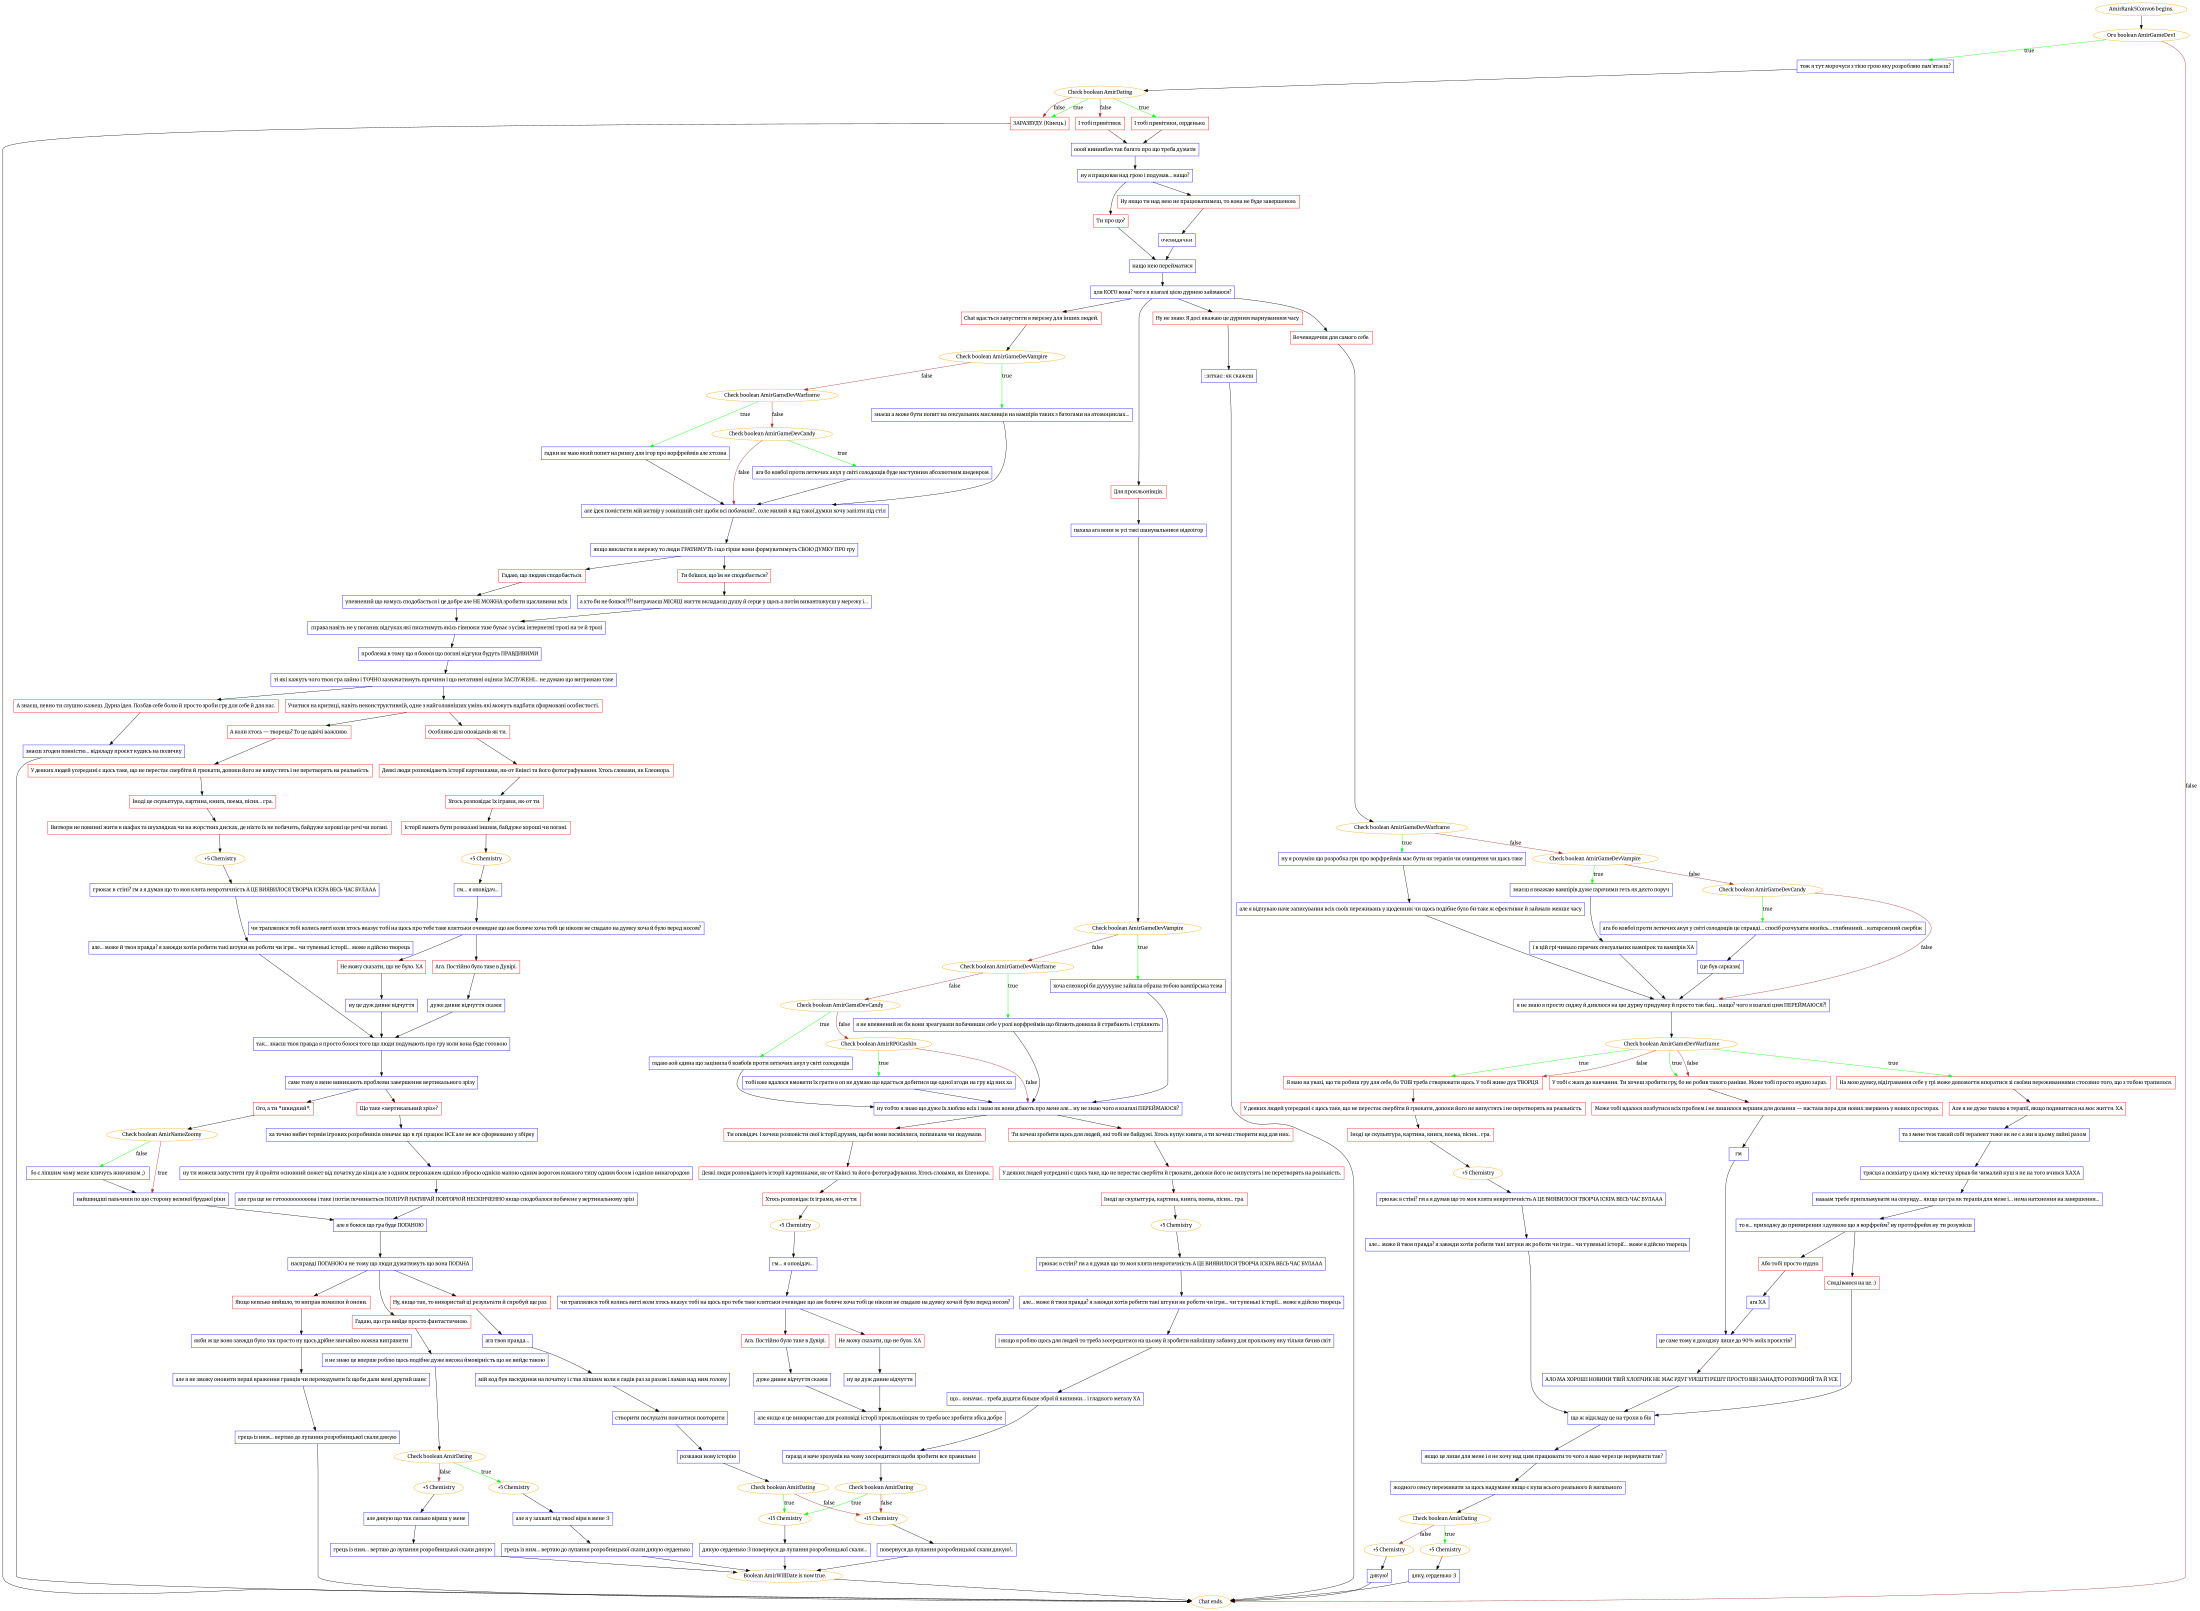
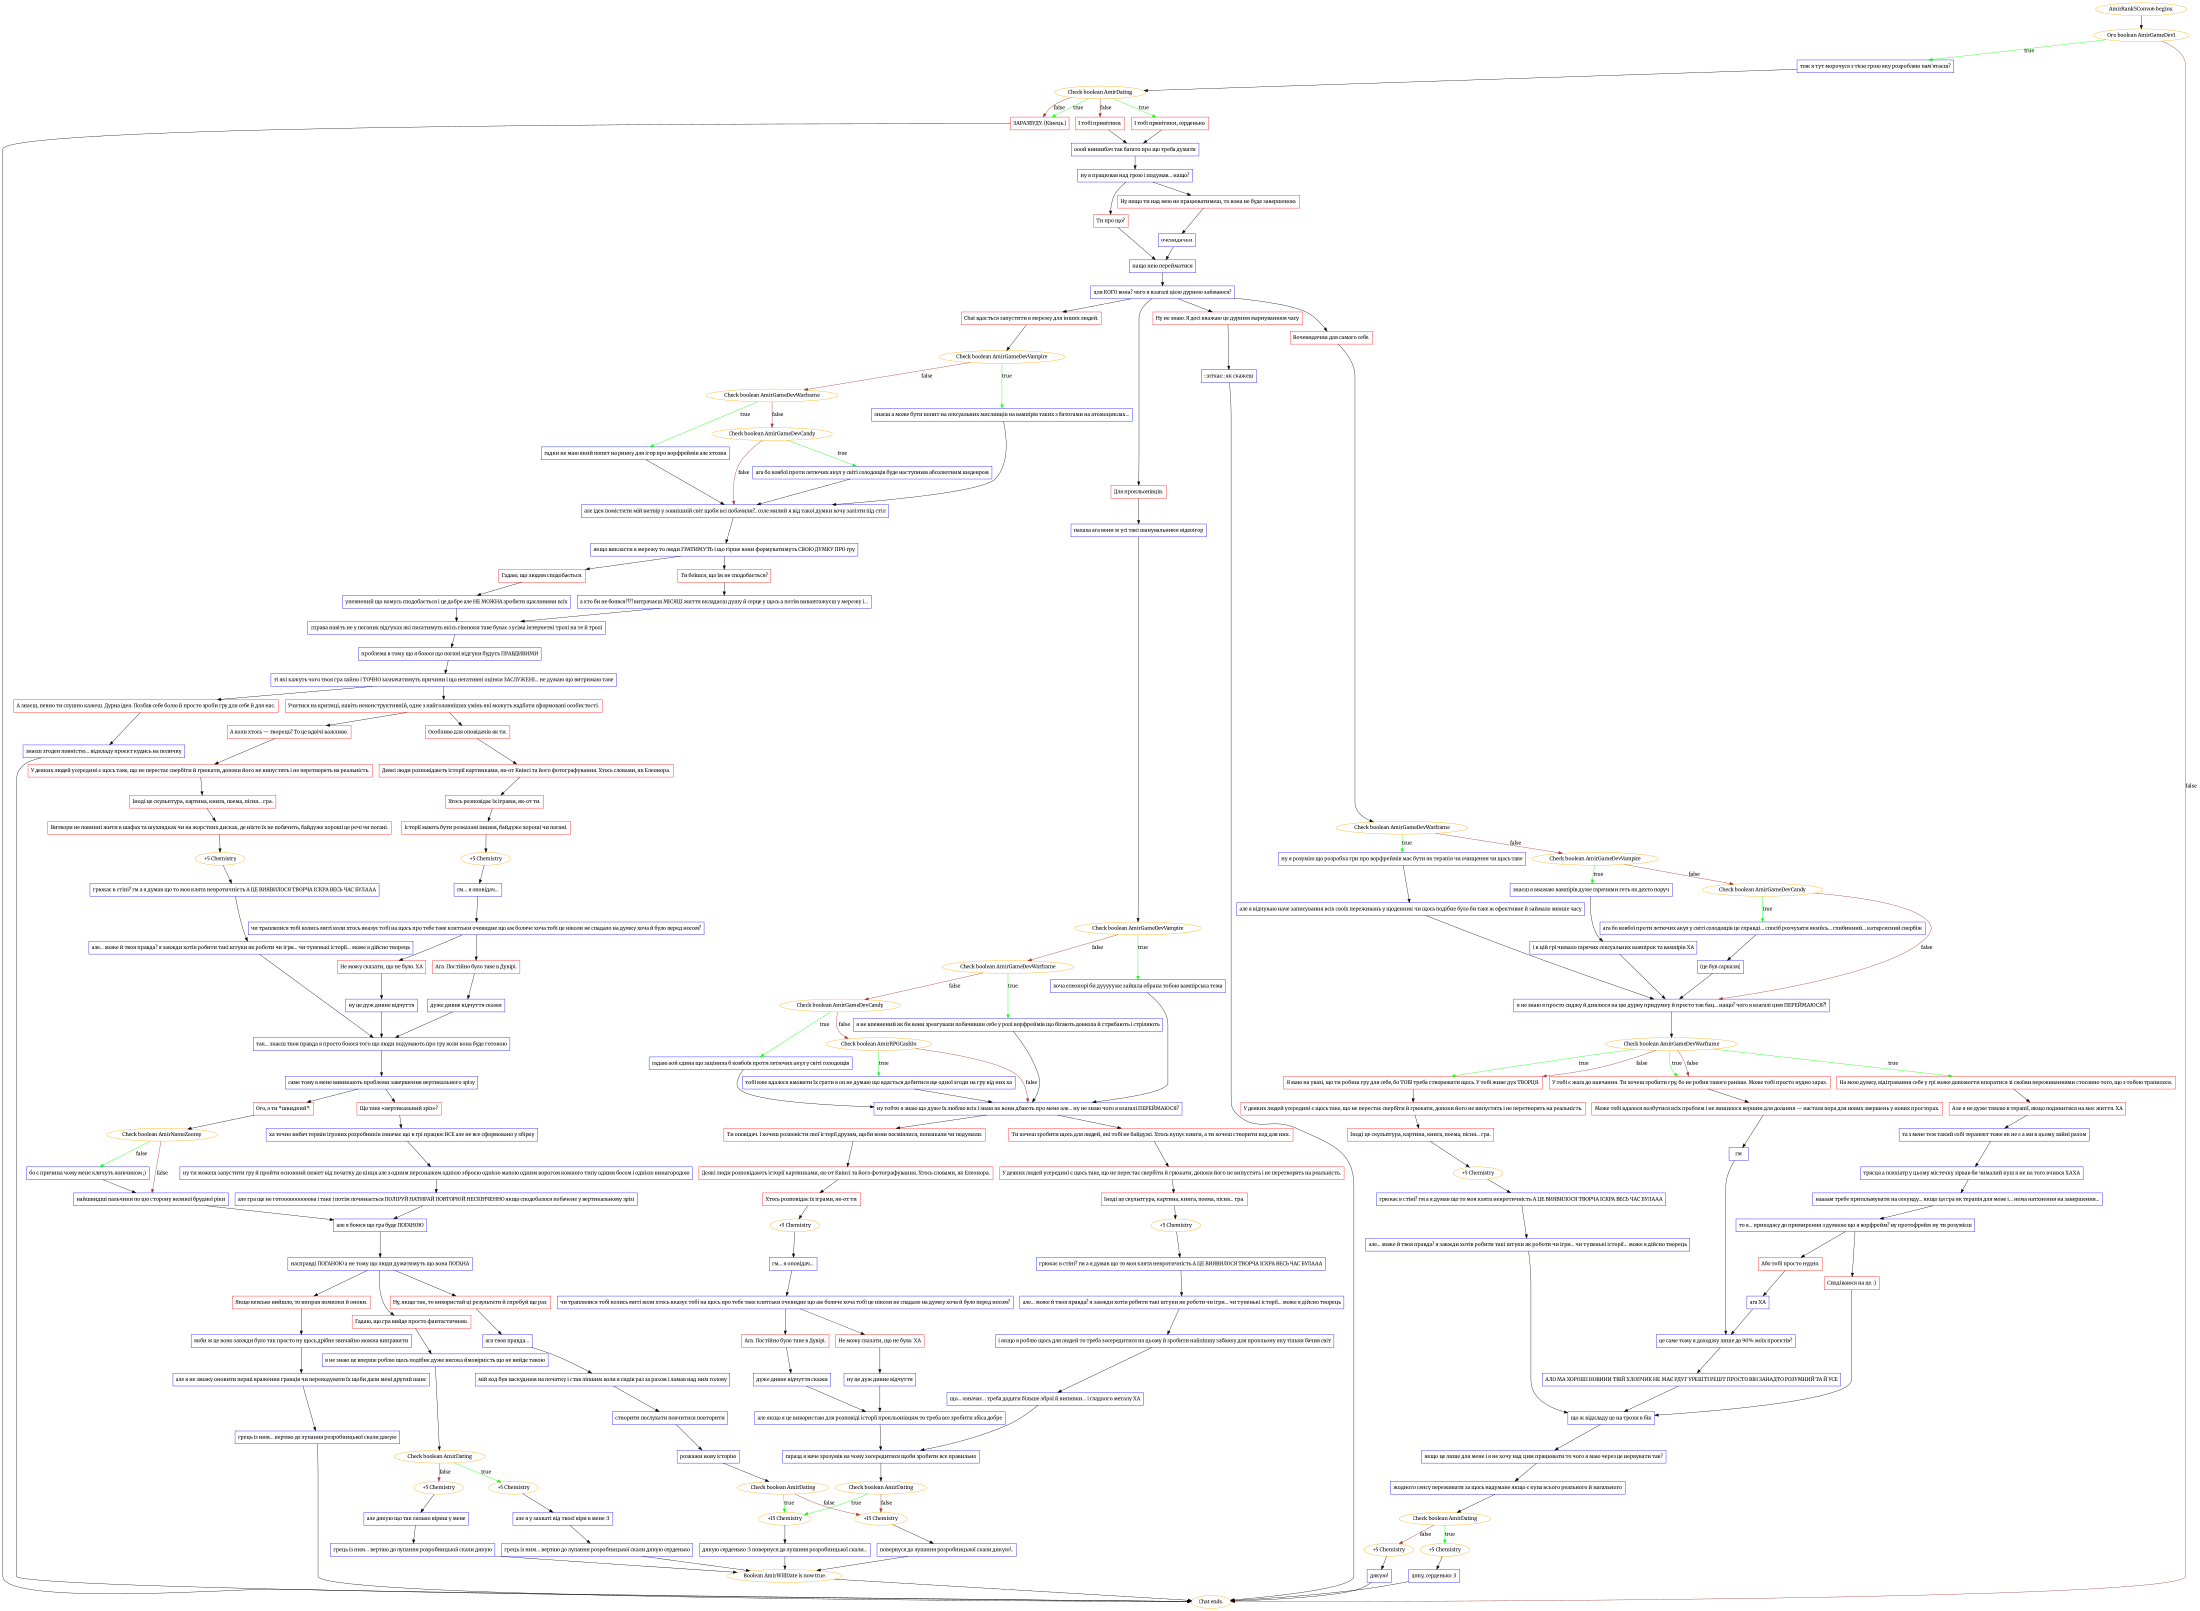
(88, 1173) -> (88, 1173)
(162, 1173) -> (162, 1173)
